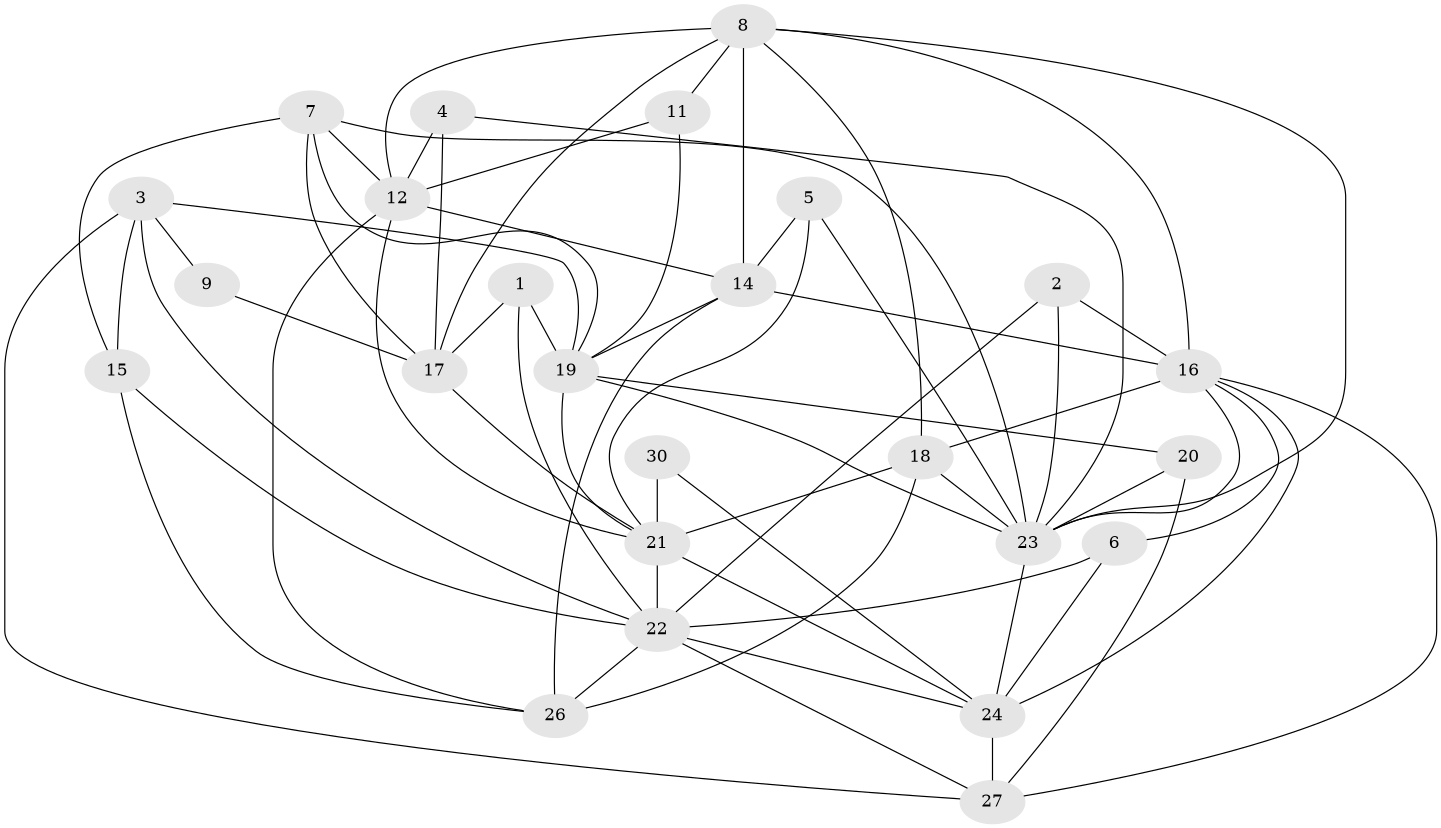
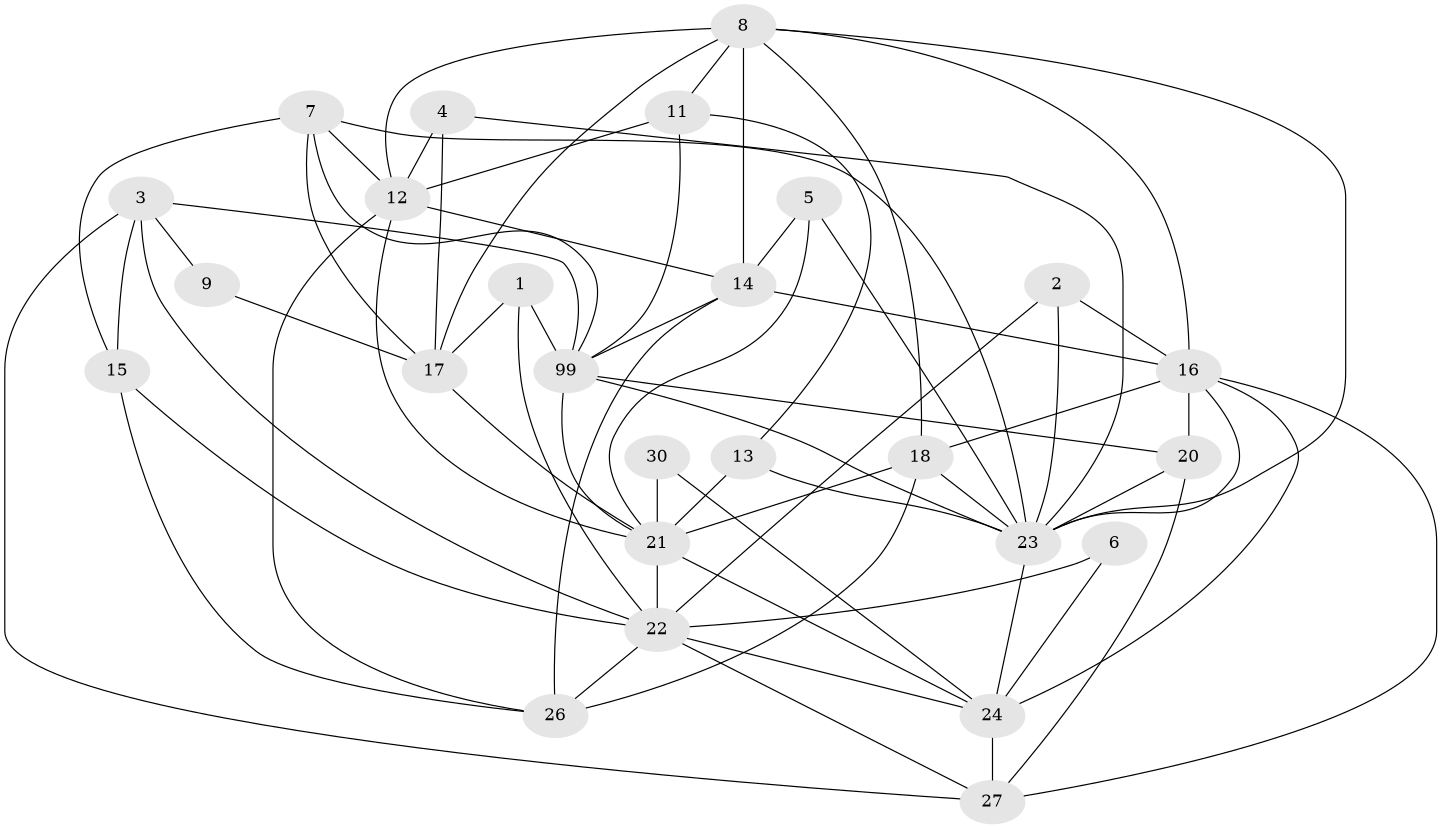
(566, 371) -> (566, 371)
none -> (743, 457)
(1265, 486) -> (1189, 414)
